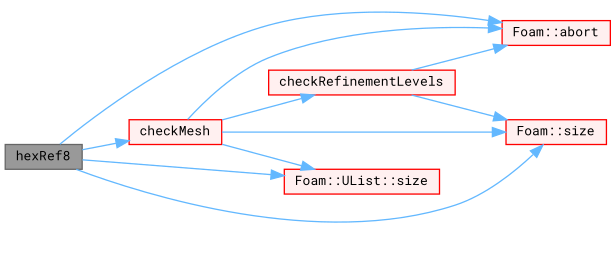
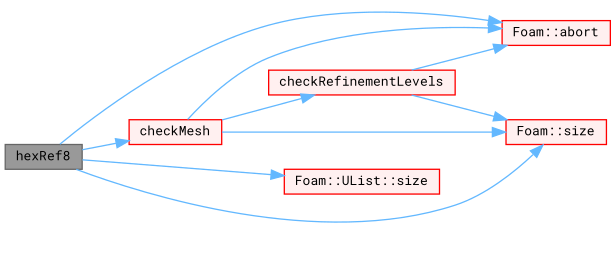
(262, 155) -> none
